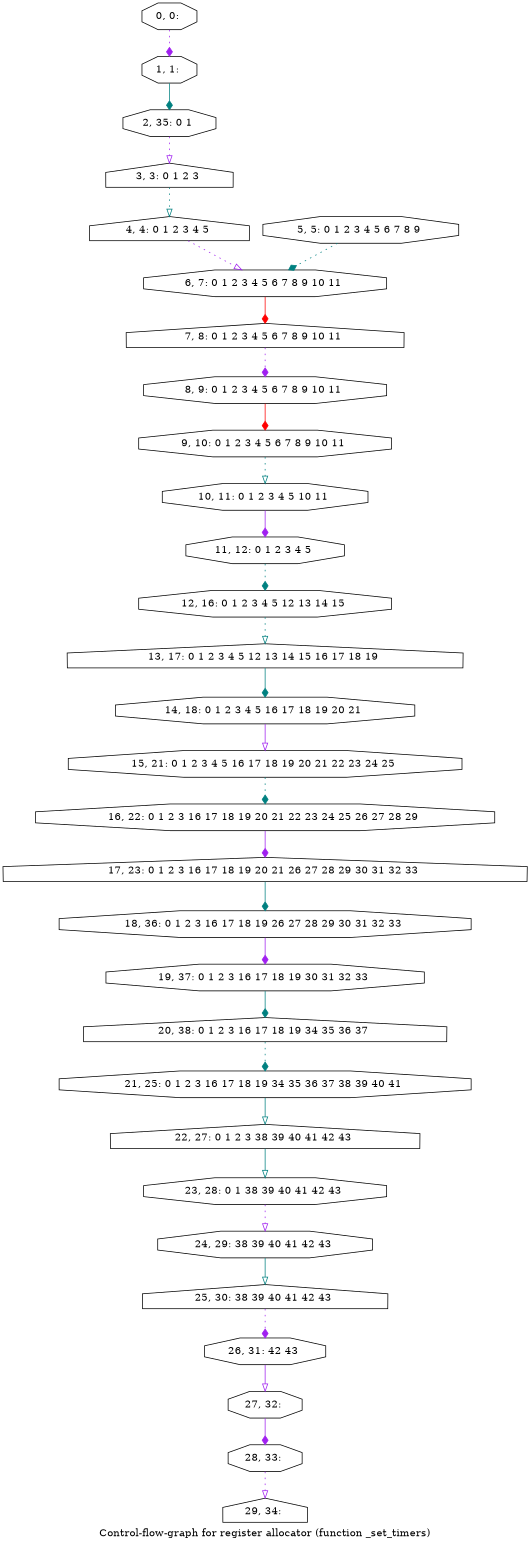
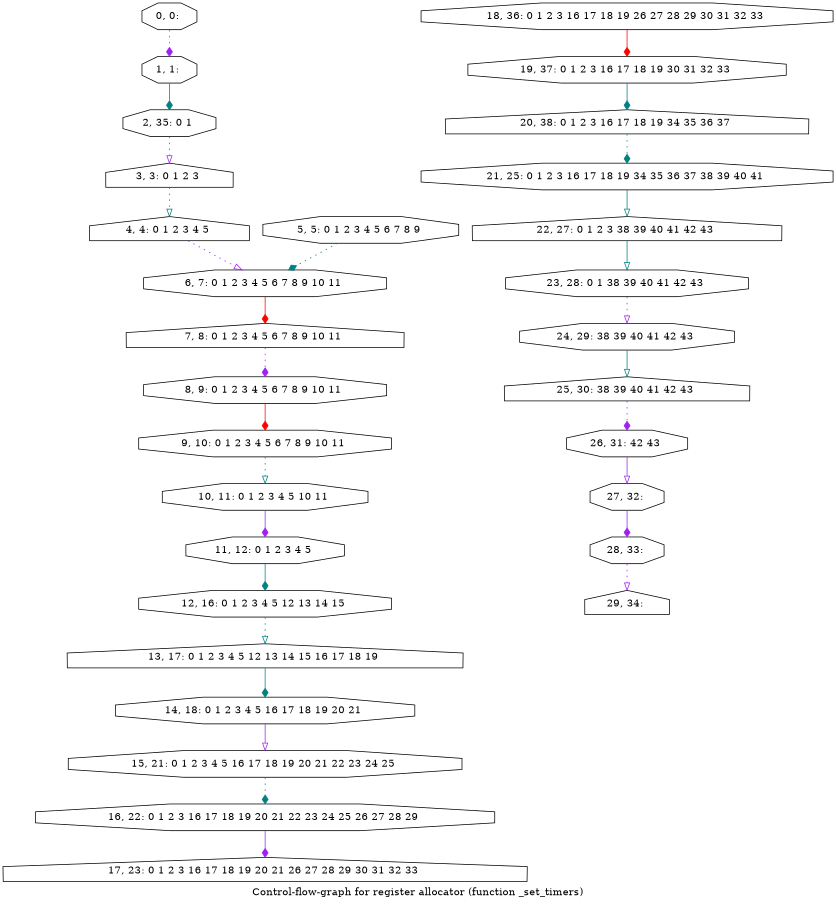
(265, 573) -> (265, 573)
(265, 892) -> none
(265, 946) -> (627, 39)
